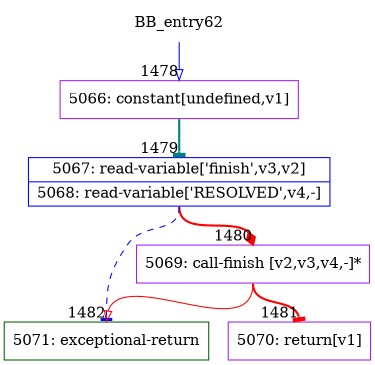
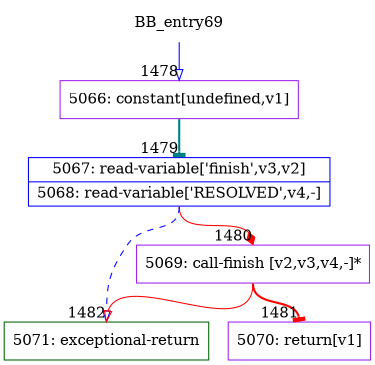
(179, 23) -> (179, 23)
(210, 225) -> (210, 225)
(126, 248) -> (127, 245)
